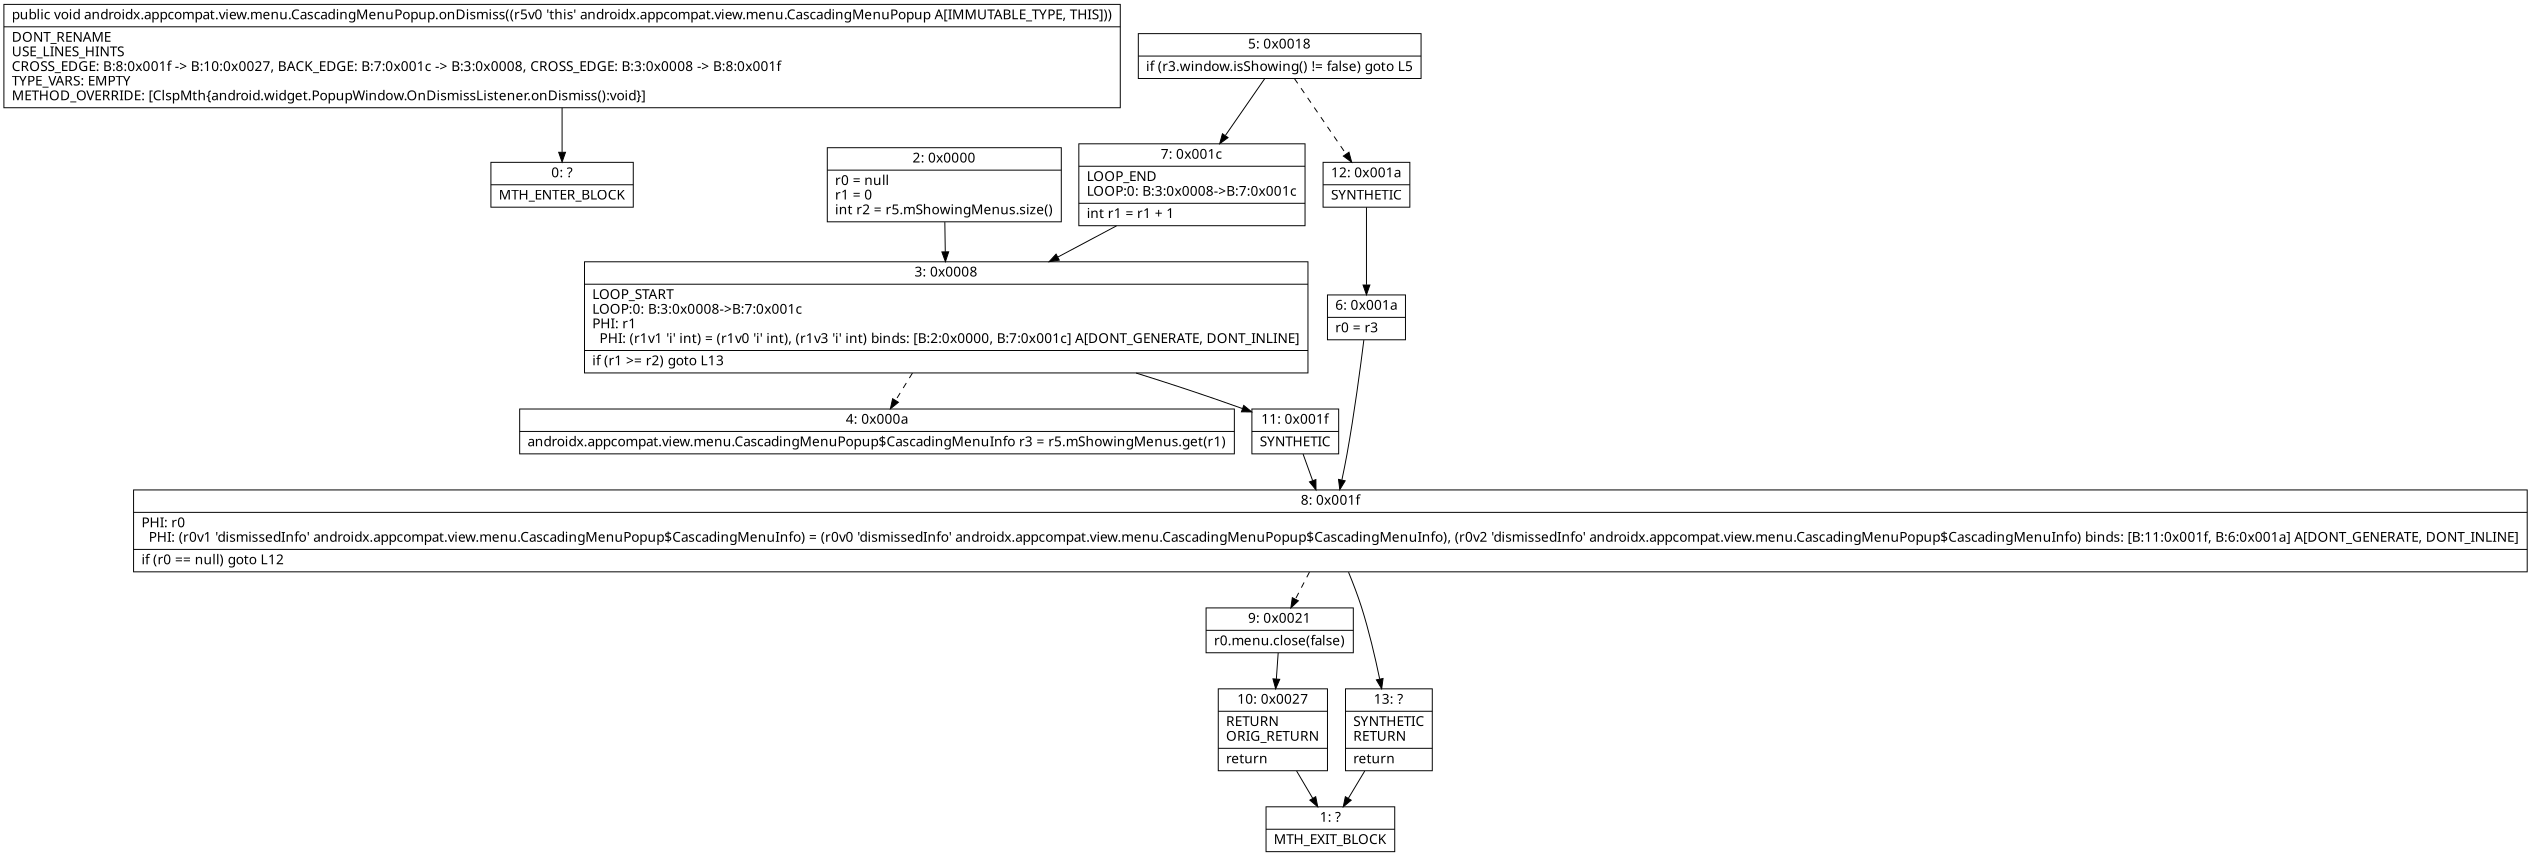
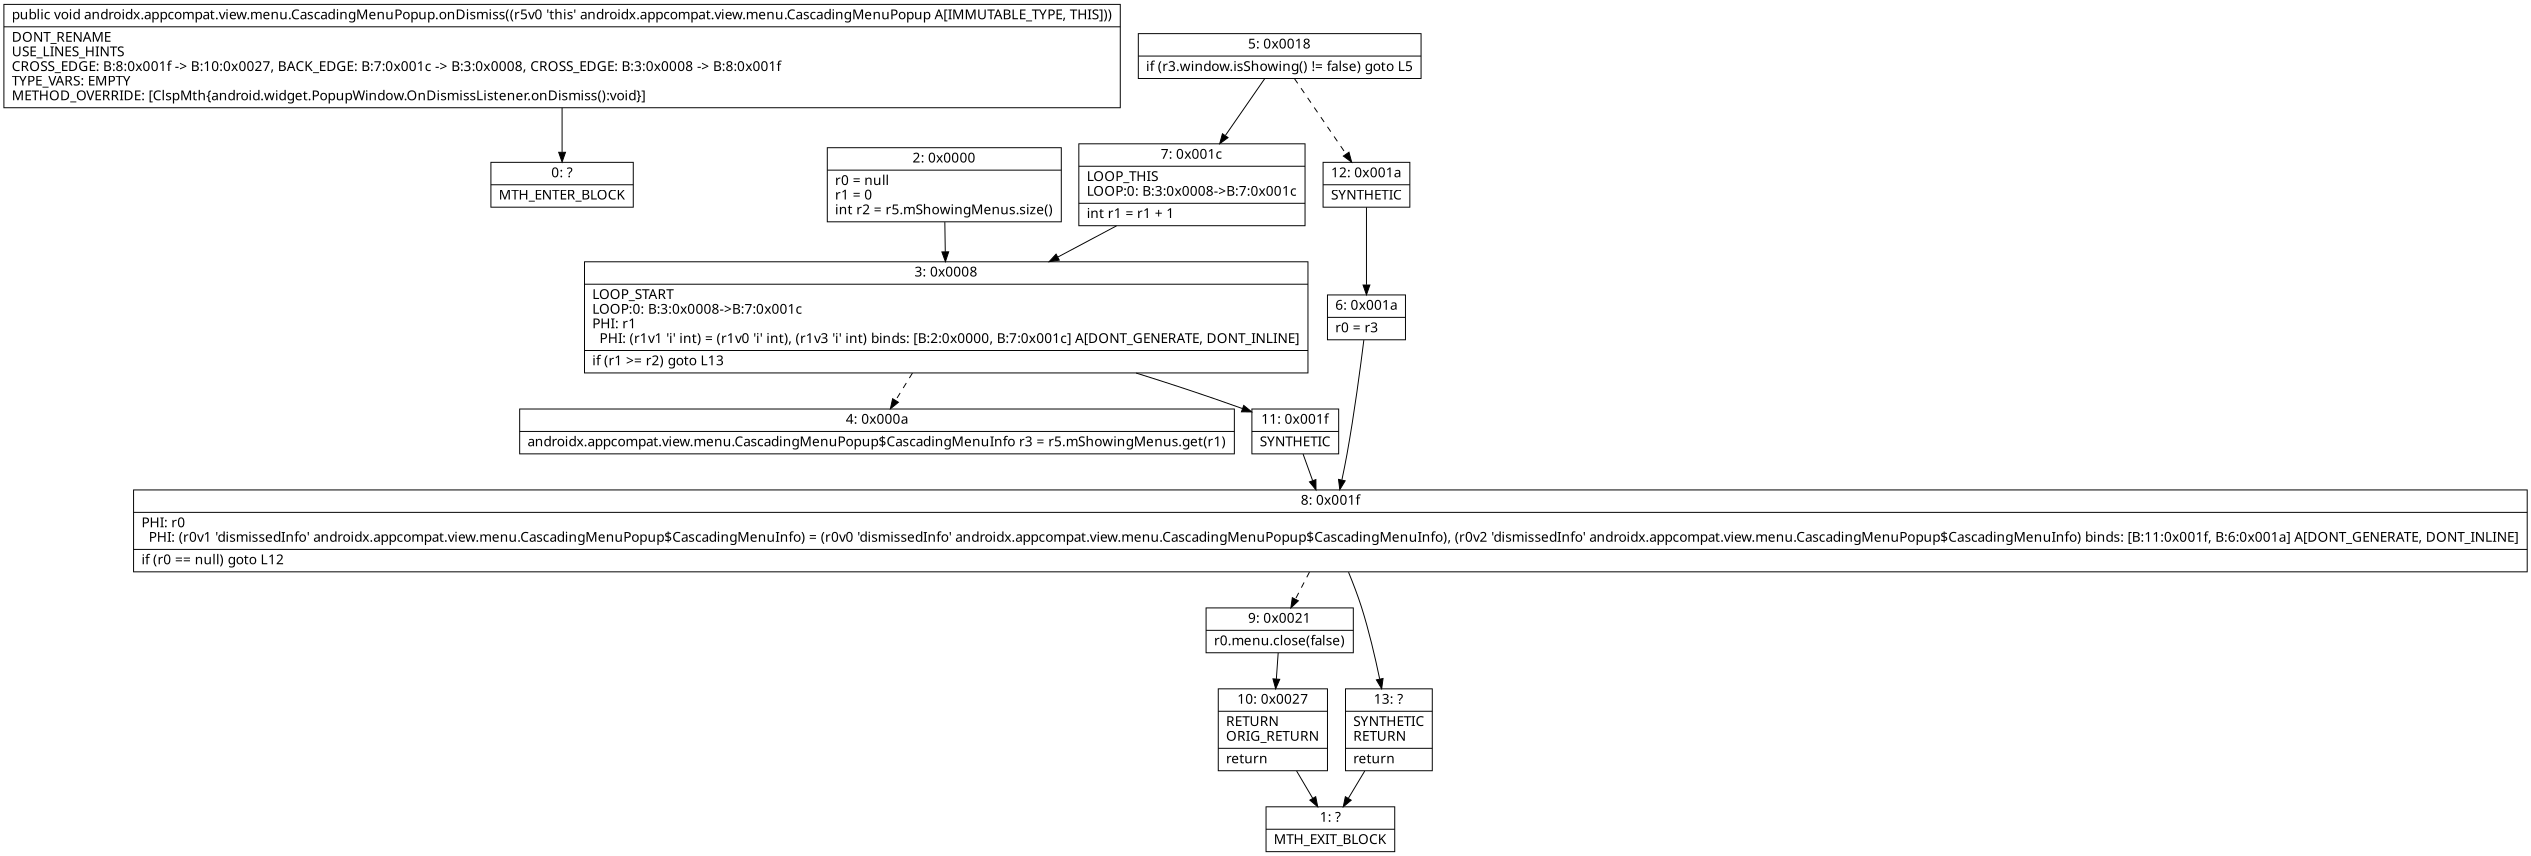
(1122, 177) -> (1123, 177)
